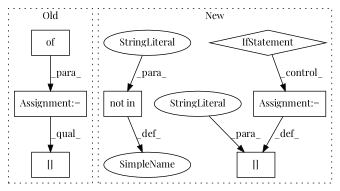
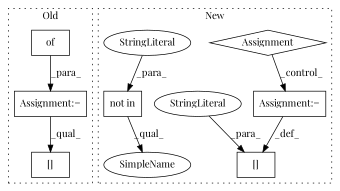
(268, 43) -> (268, 43)
(149, 134) -> (149, 134)
